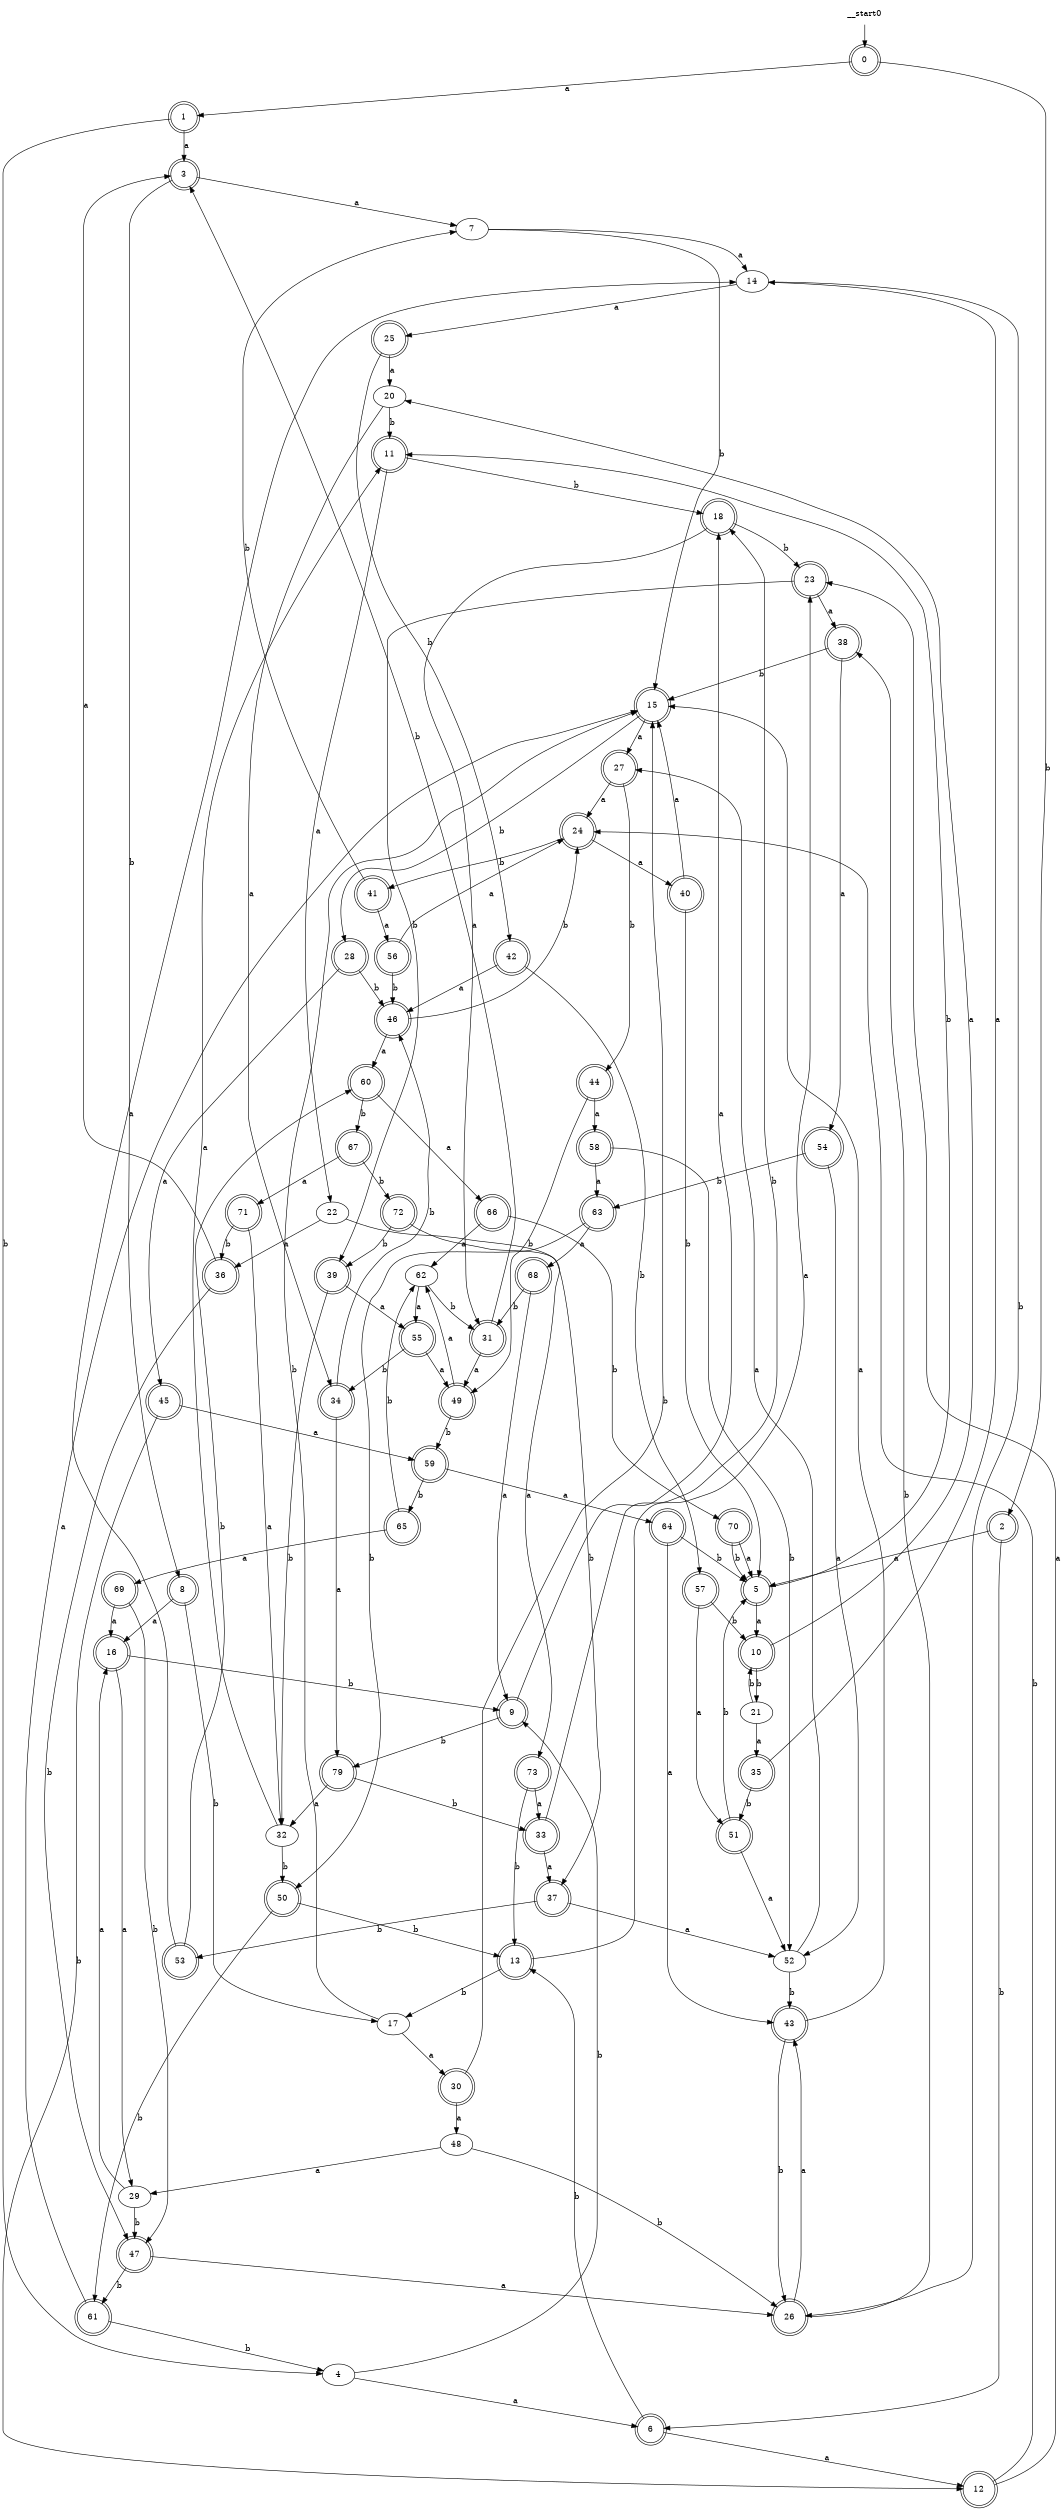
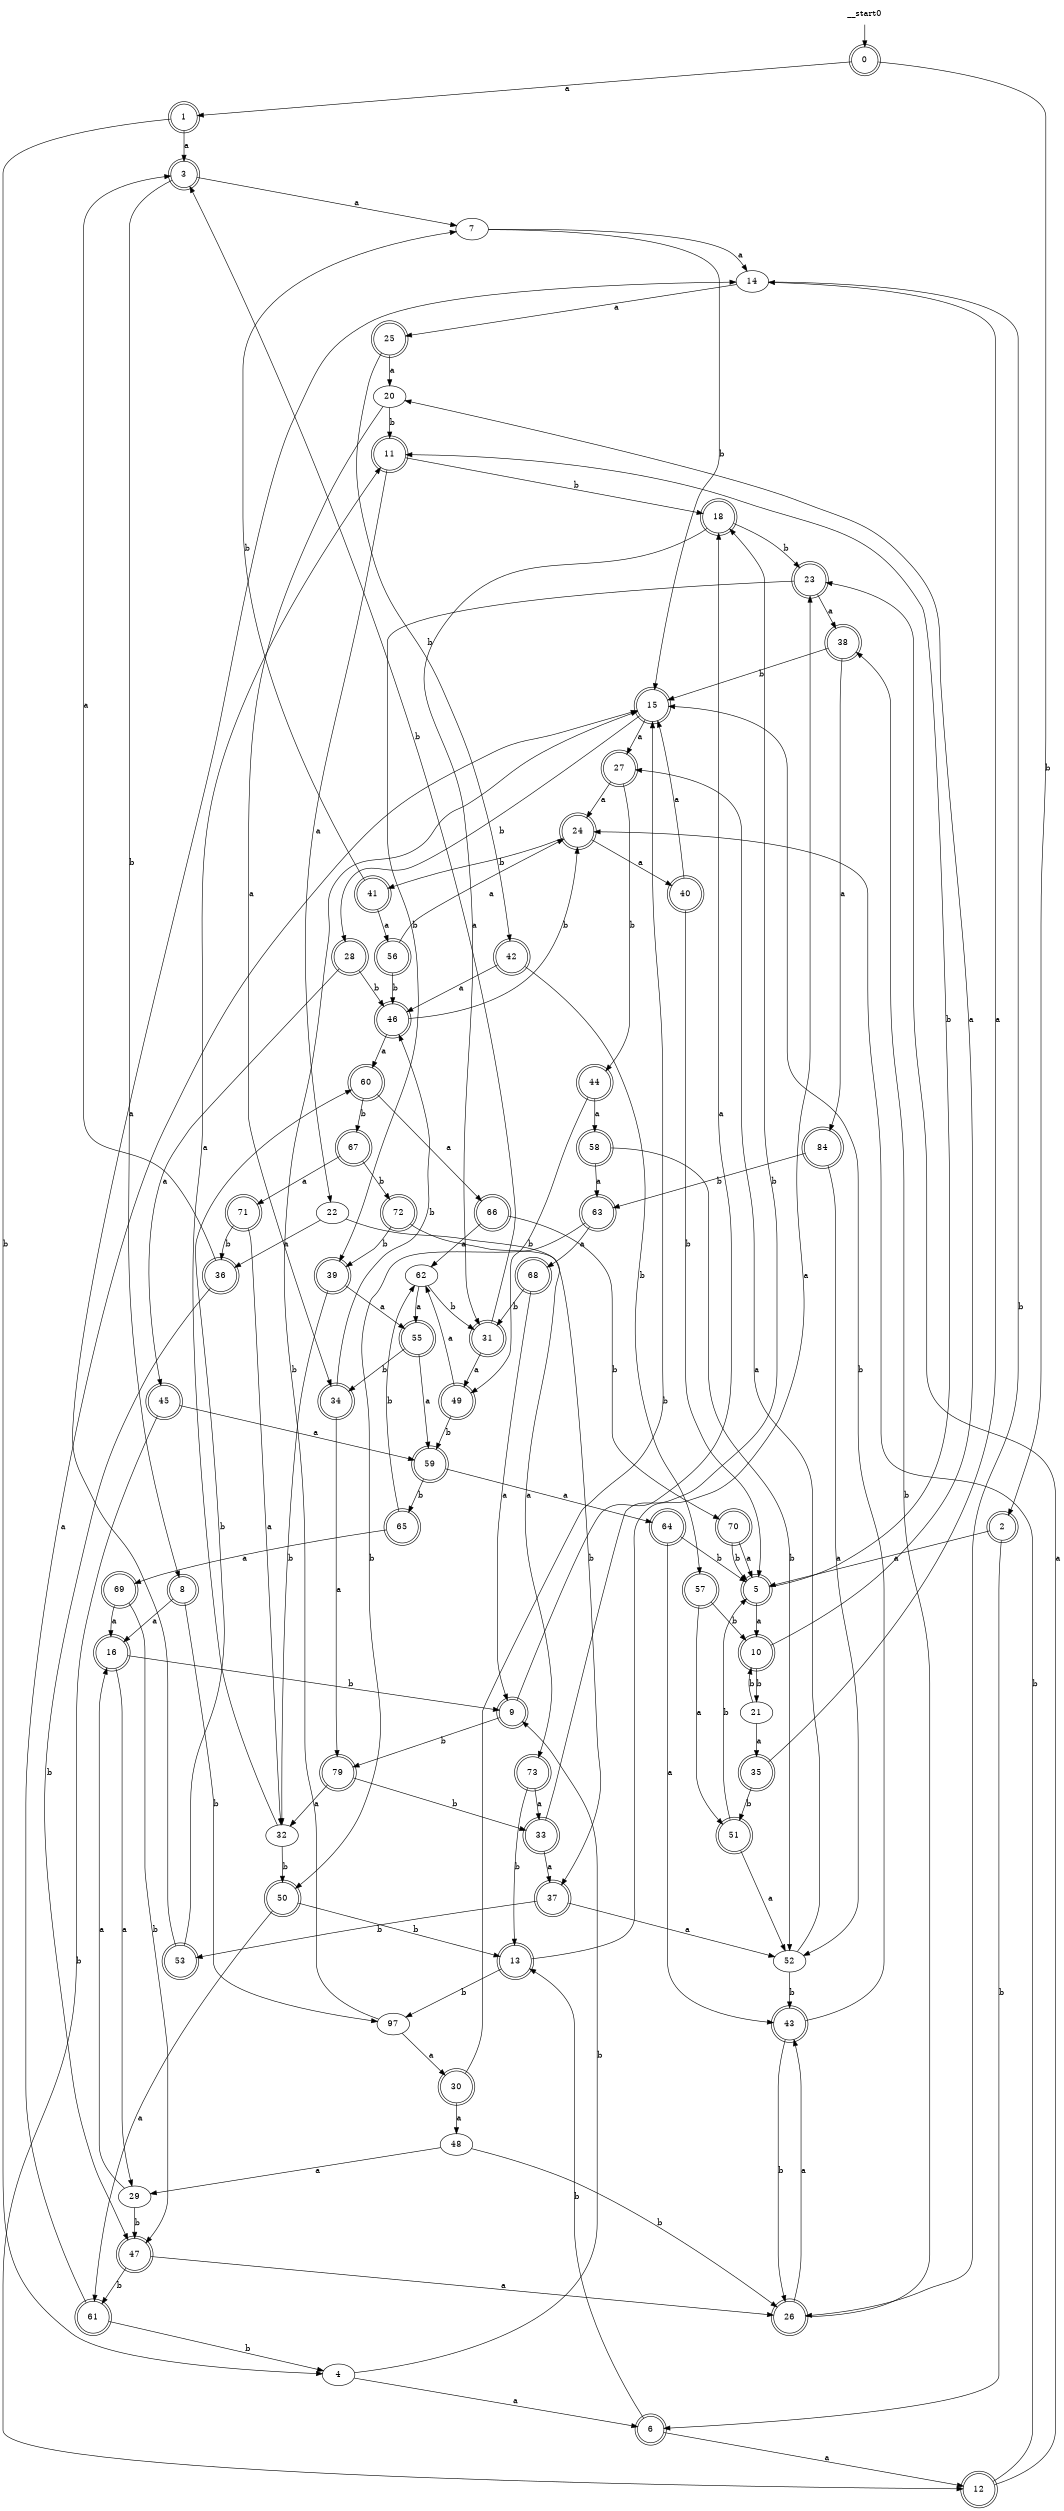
(823, 1148) -> (823, 1148)
(436, 1367) -> (423, 1398)
(861, 1370) -> (861, 1370)
(393, 2024) -> (393, 2024)
(140, 2118) -> (140, 2118)
